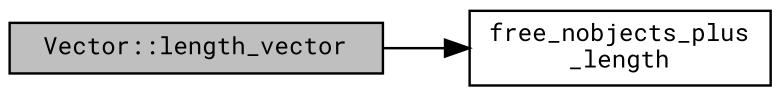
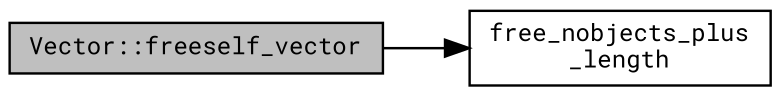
(196, 48) -> (196, 48)
